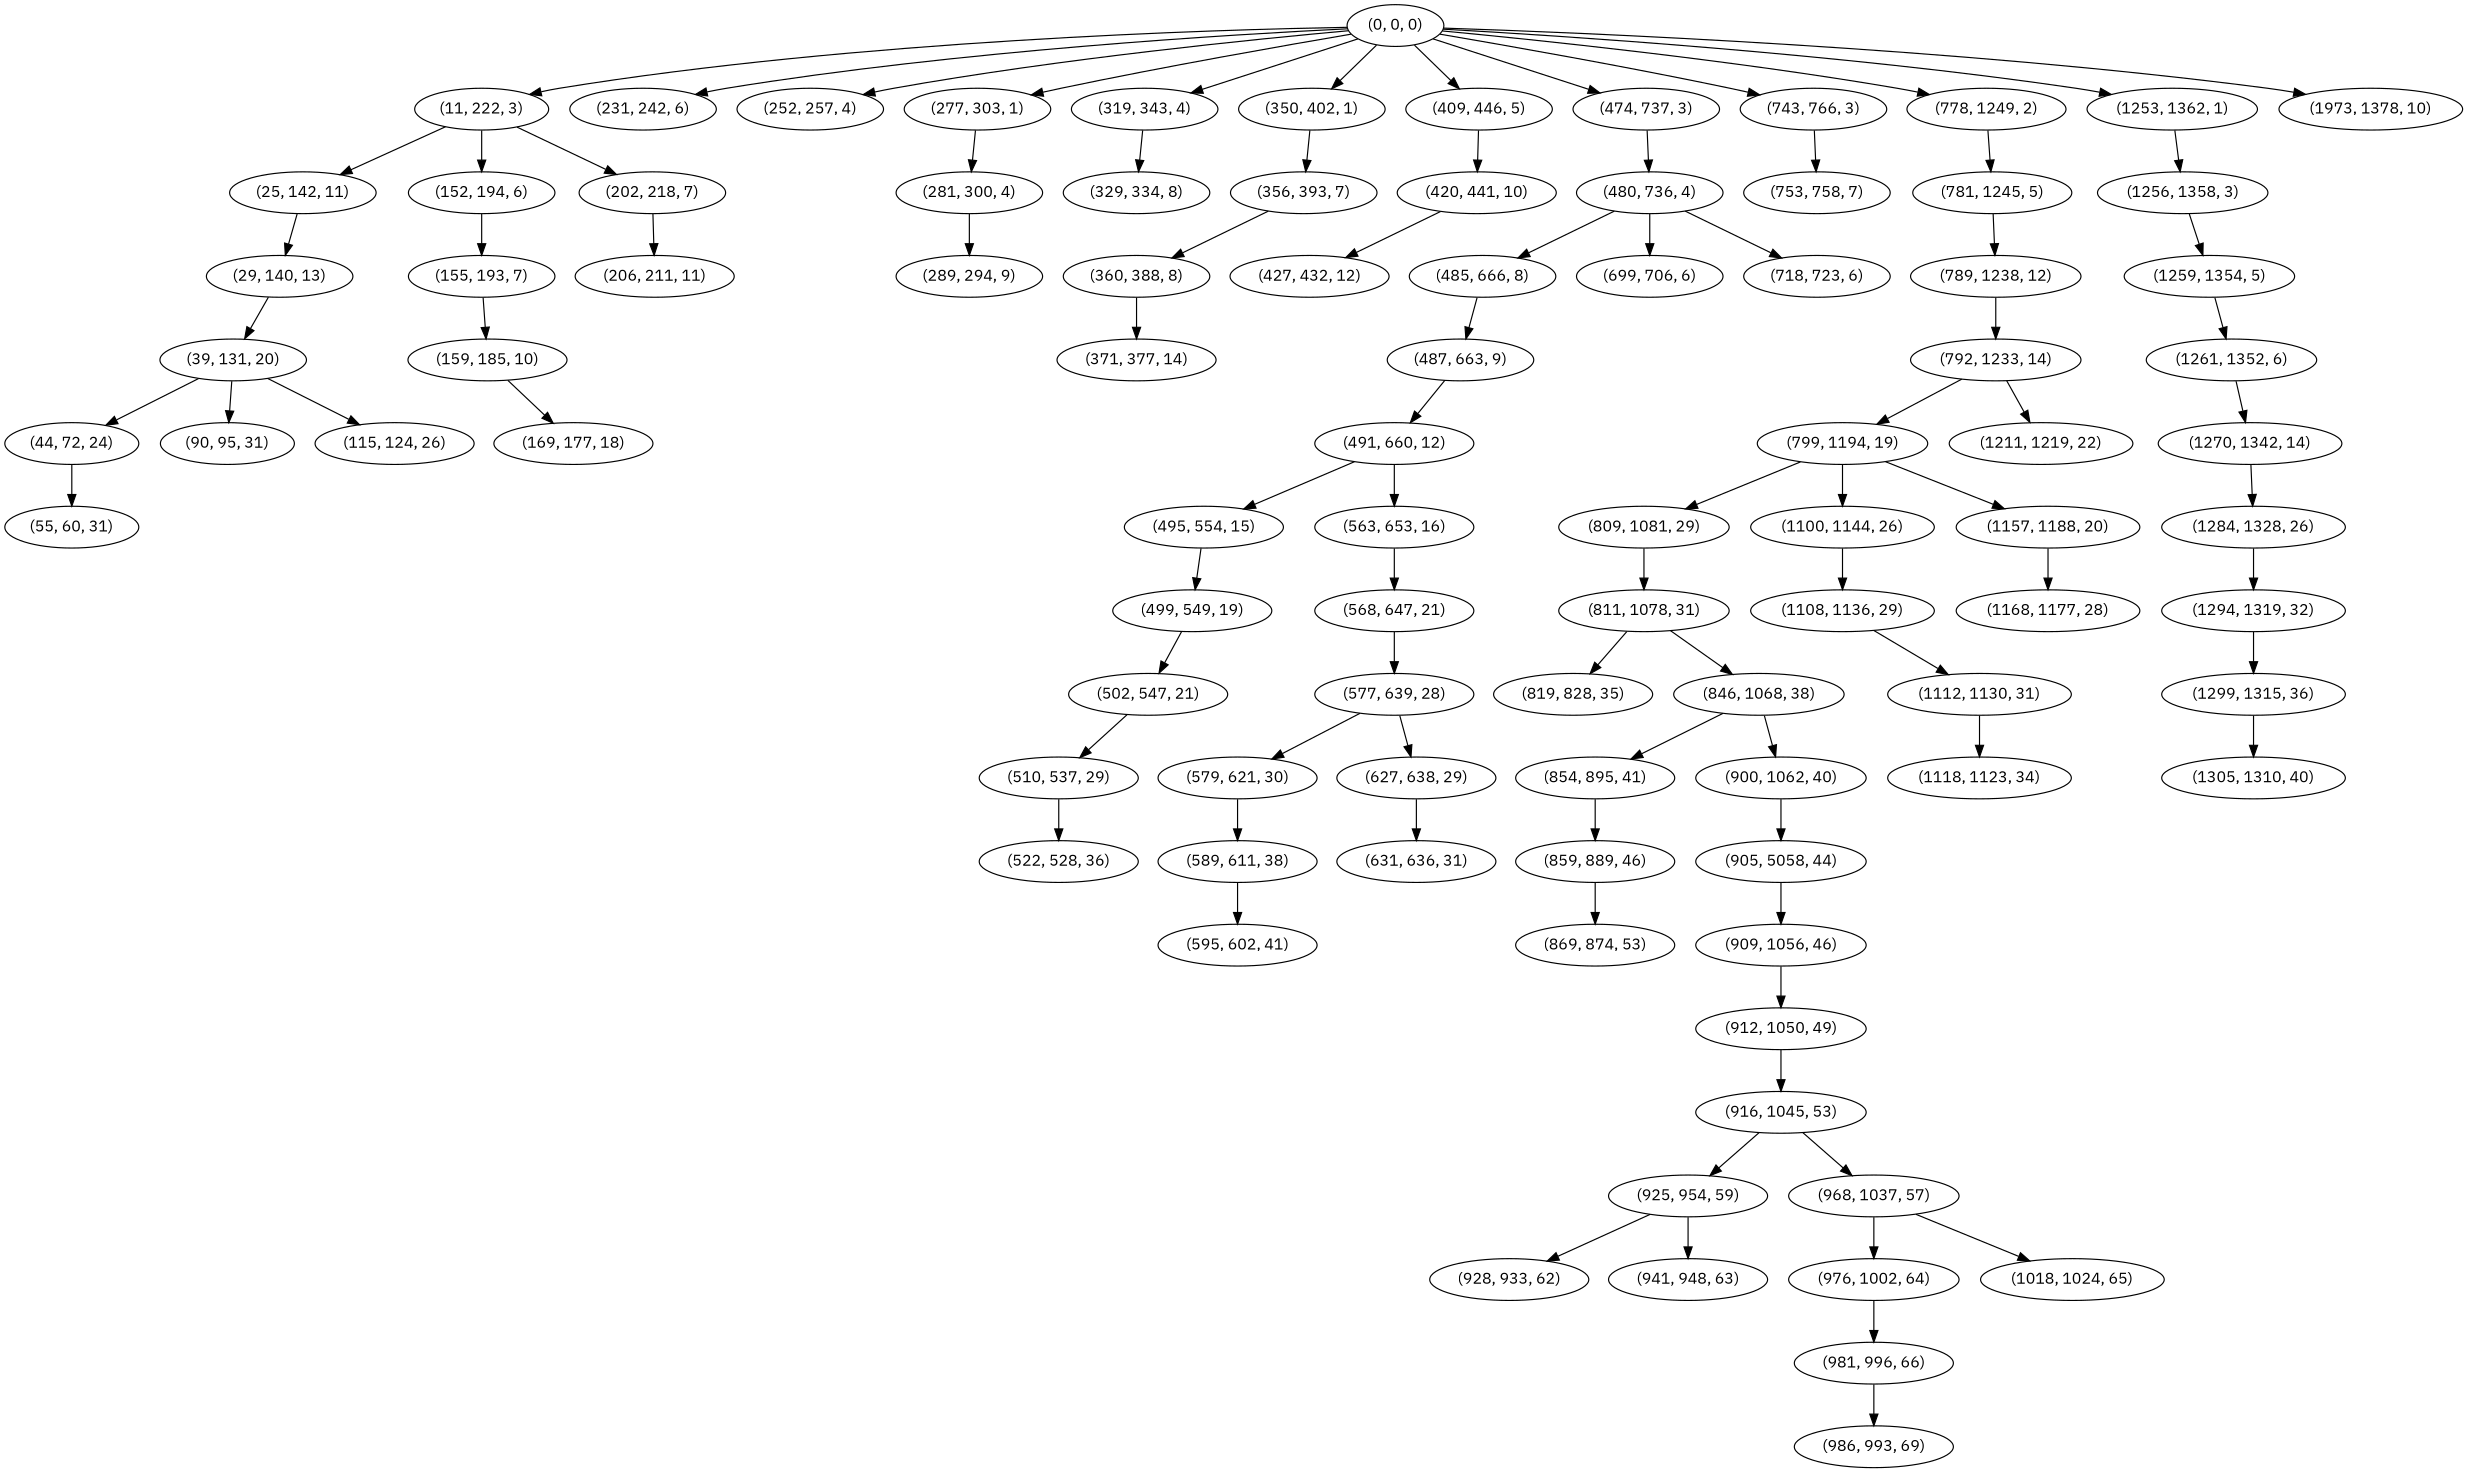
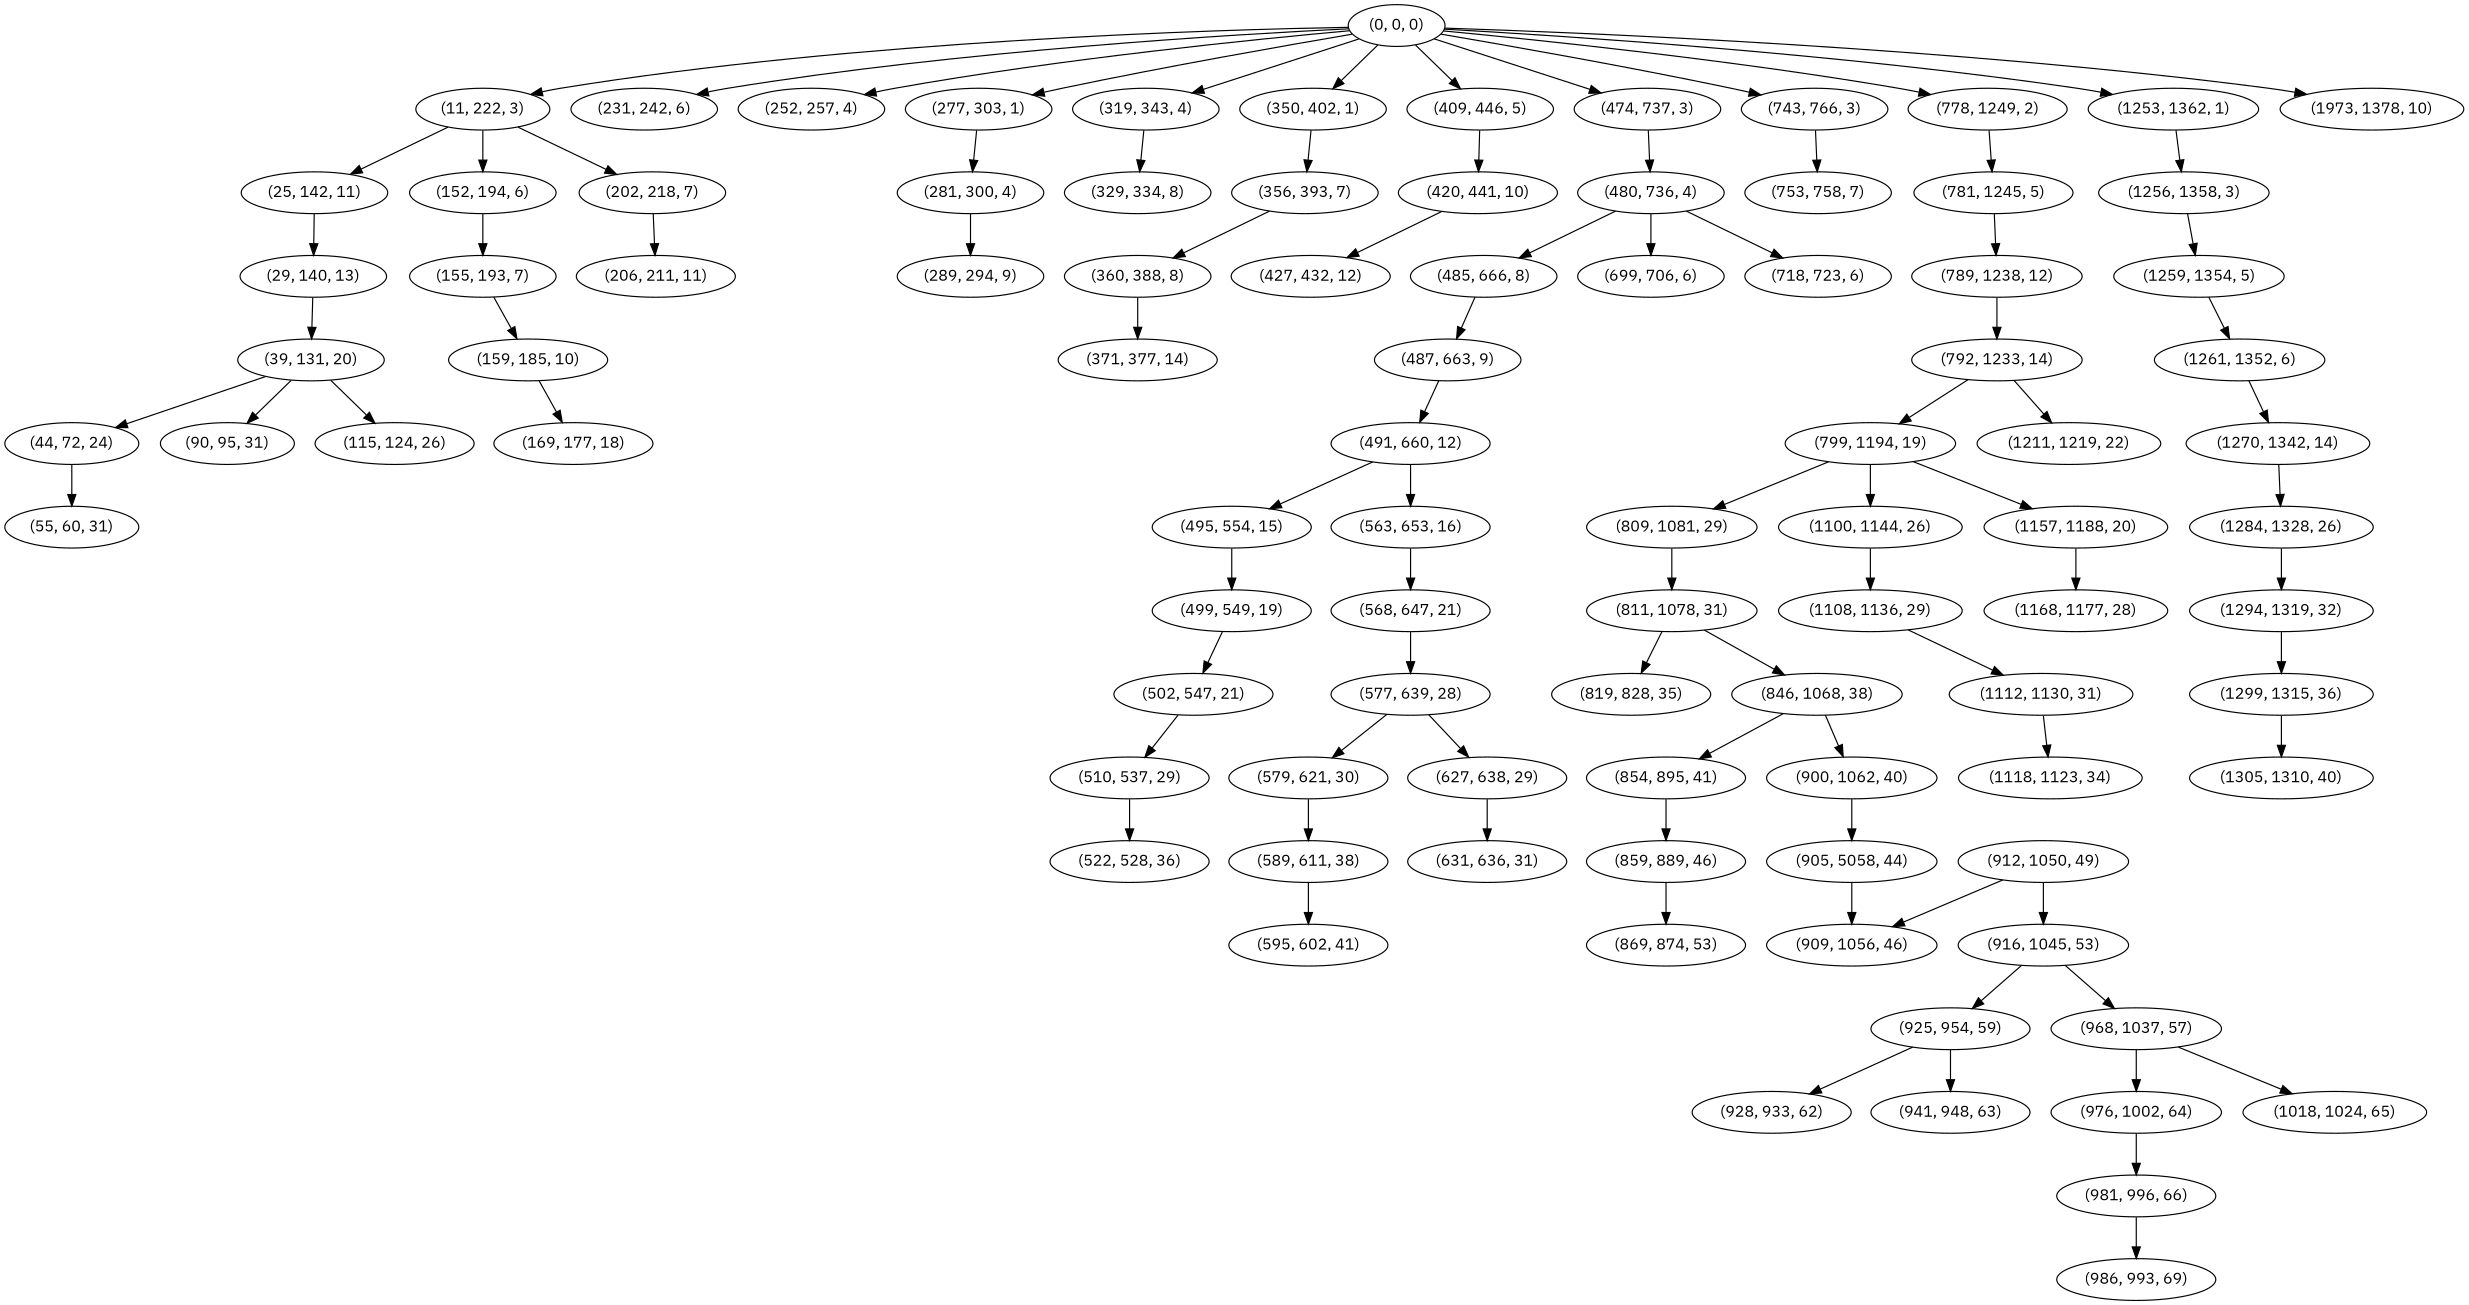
(1781, 981) -> (1953, 901)
